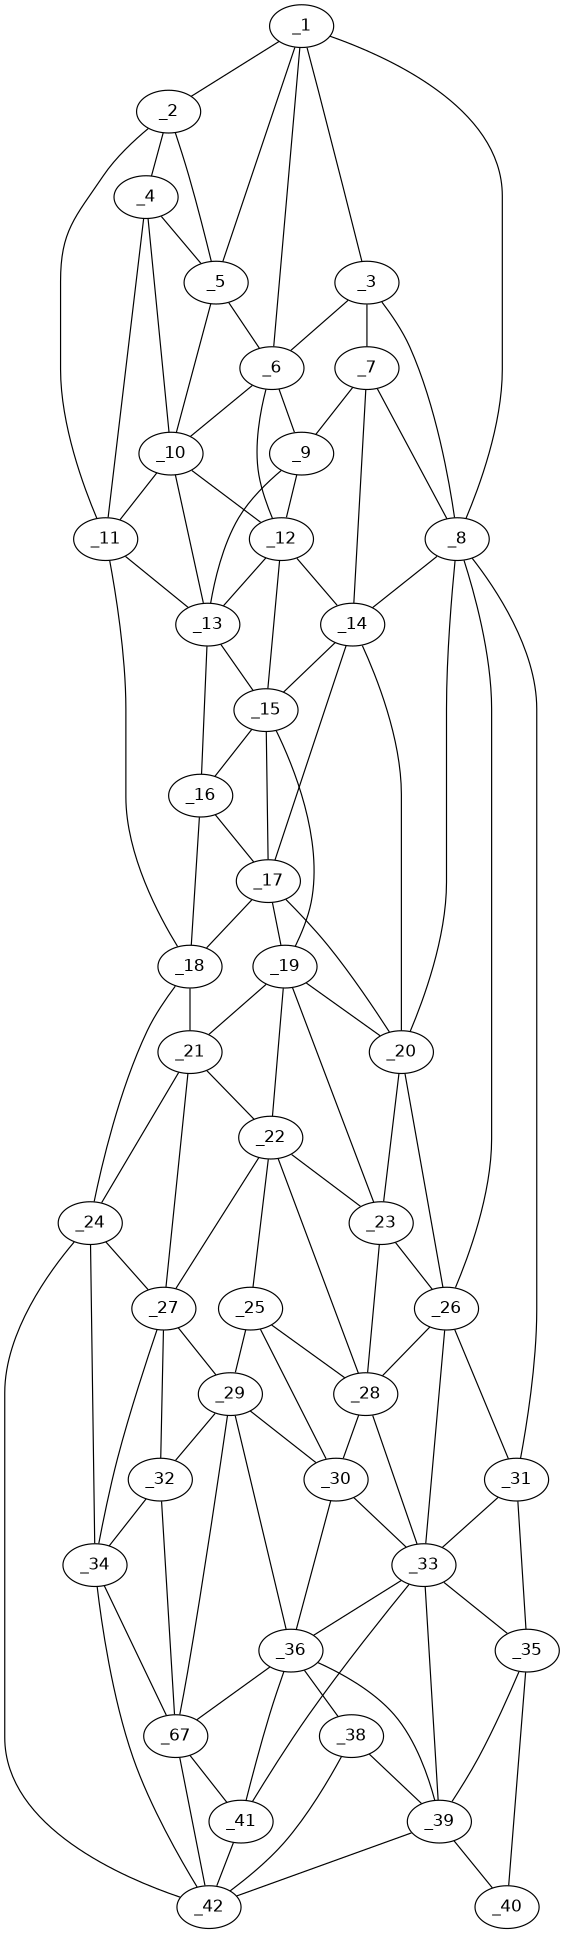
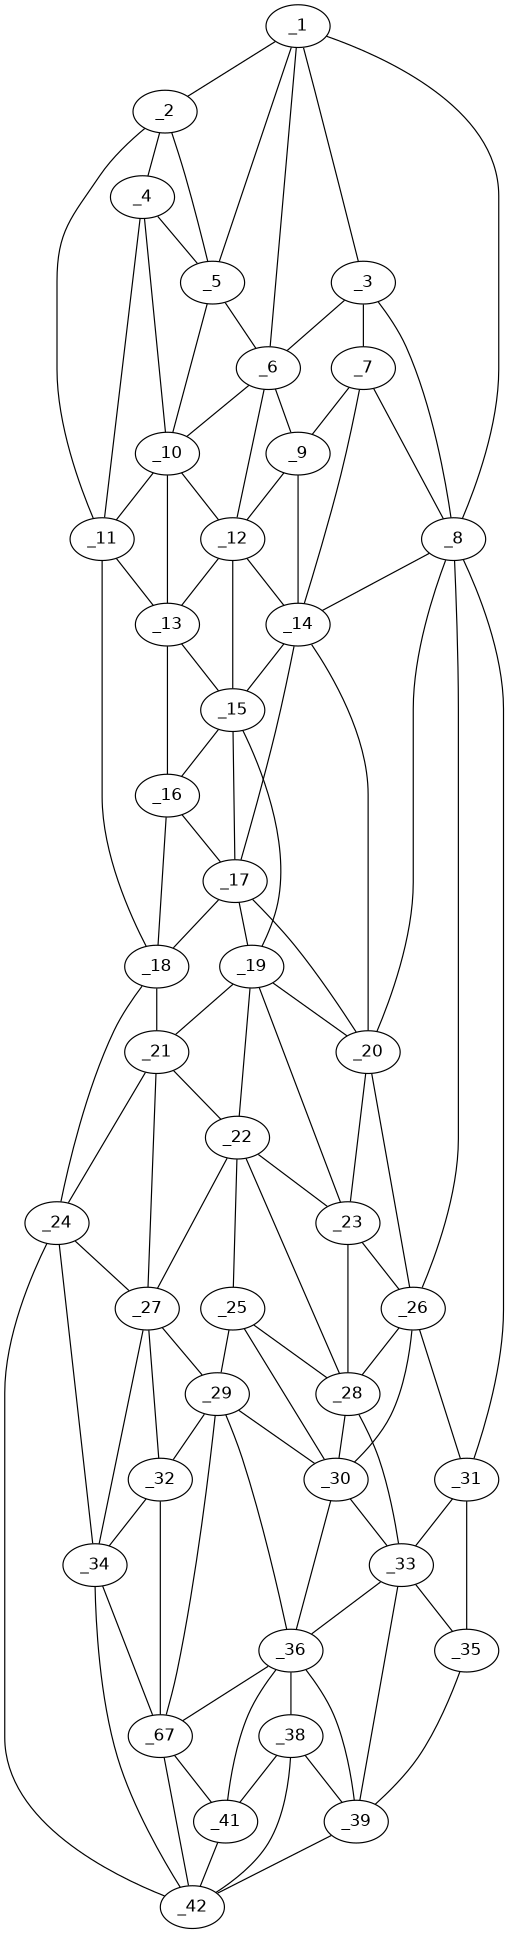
(233, 529) -> (298, 539)
(435, 1437) -> (396, 1402)
(331, 1684) -> (258, 1779)
(507, 1907) -> none
